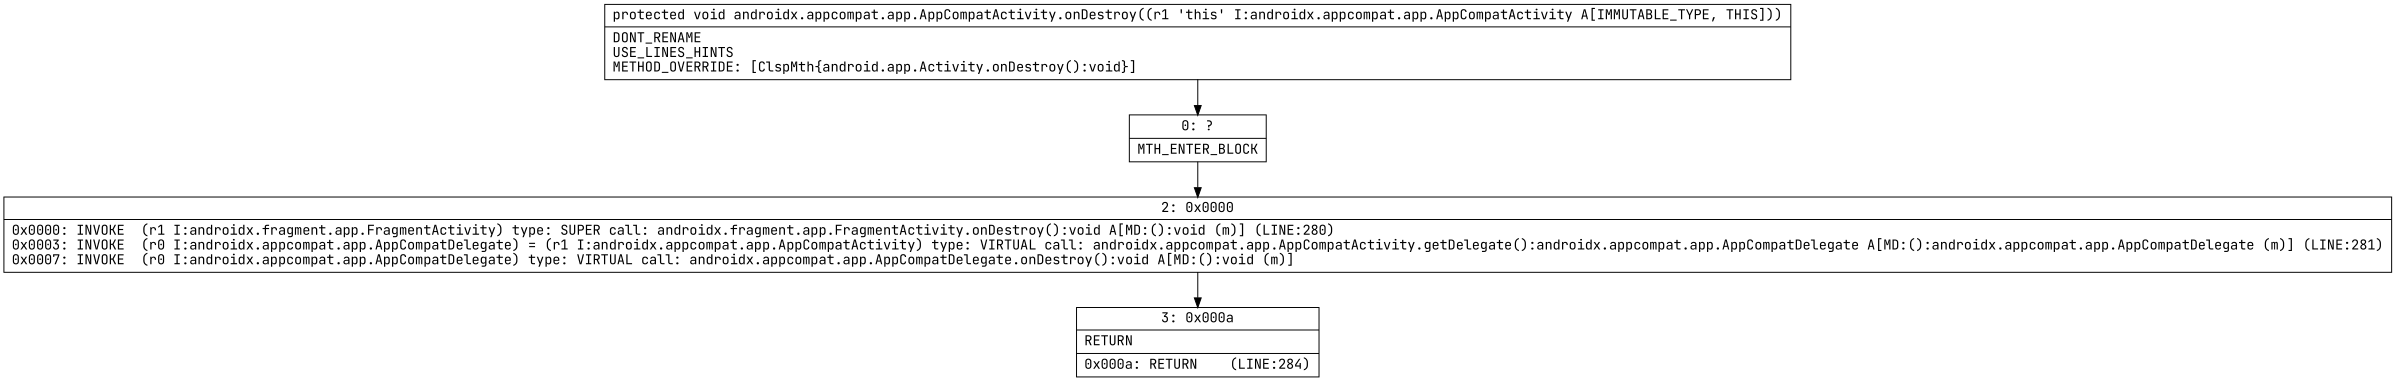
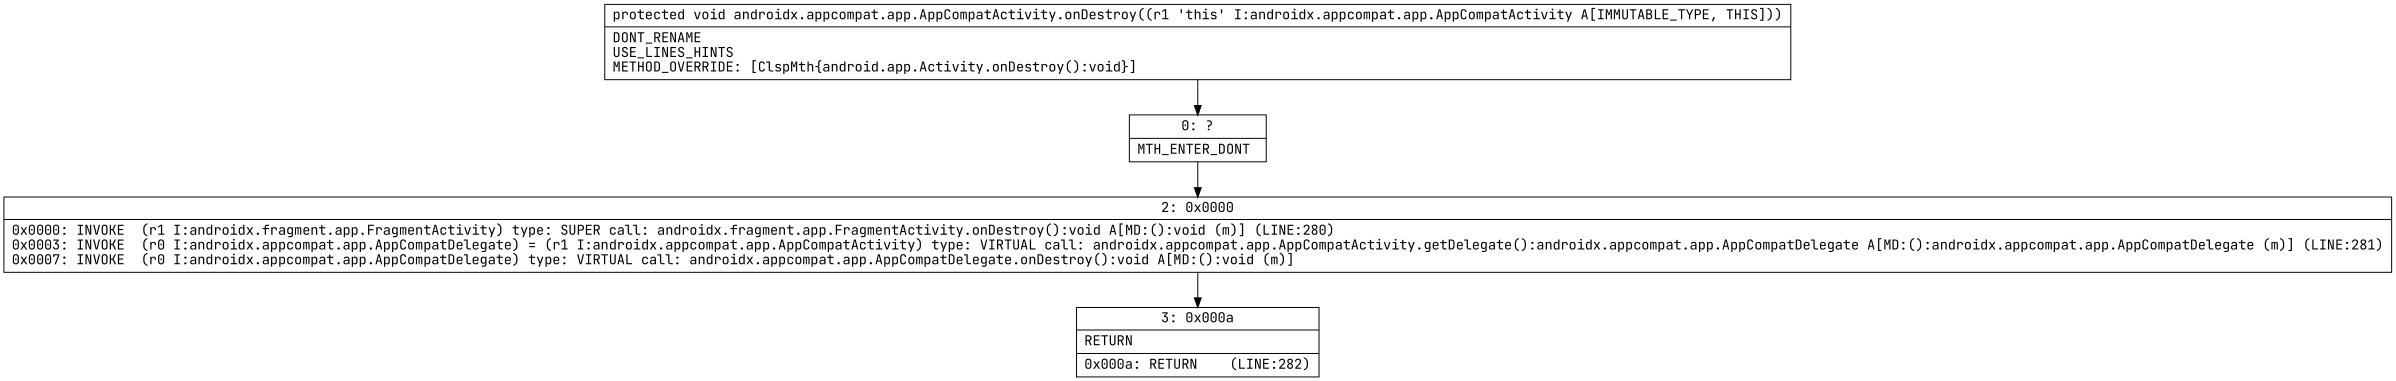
(1198, 150) -> (1194, 150)
(1198, 365) -> (1198, 365)
